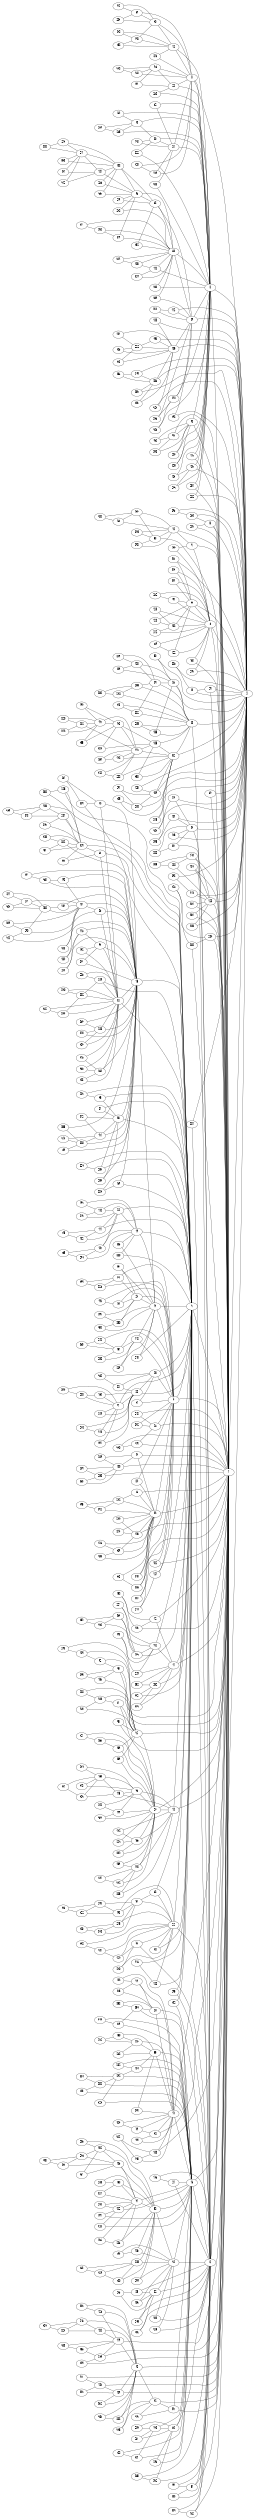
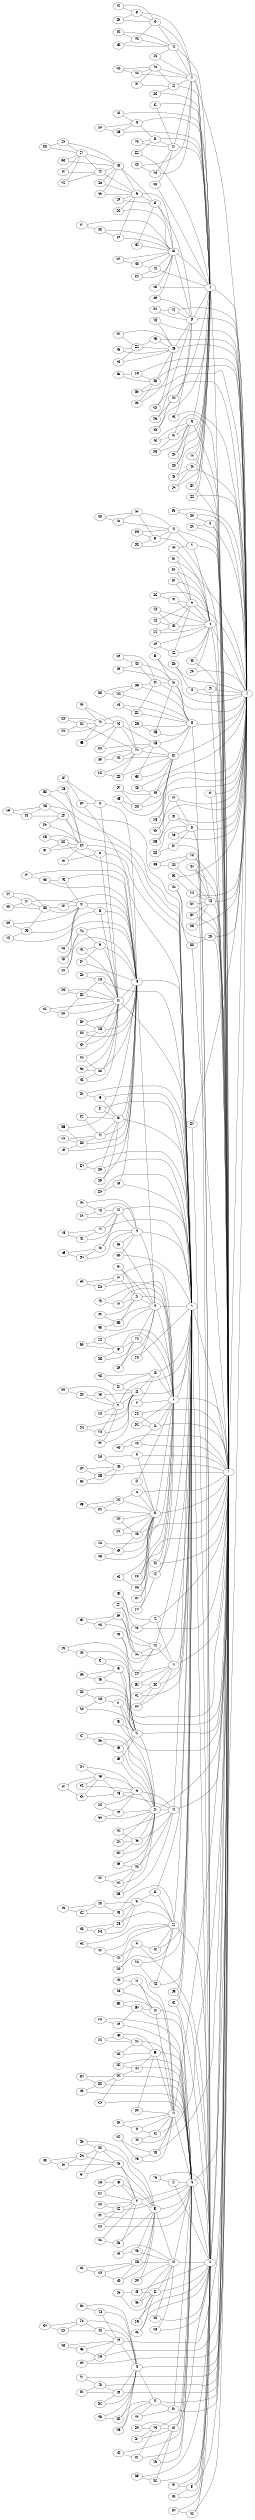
(128, 1461) -> none
(157, 1937) -> (146, 1947)
